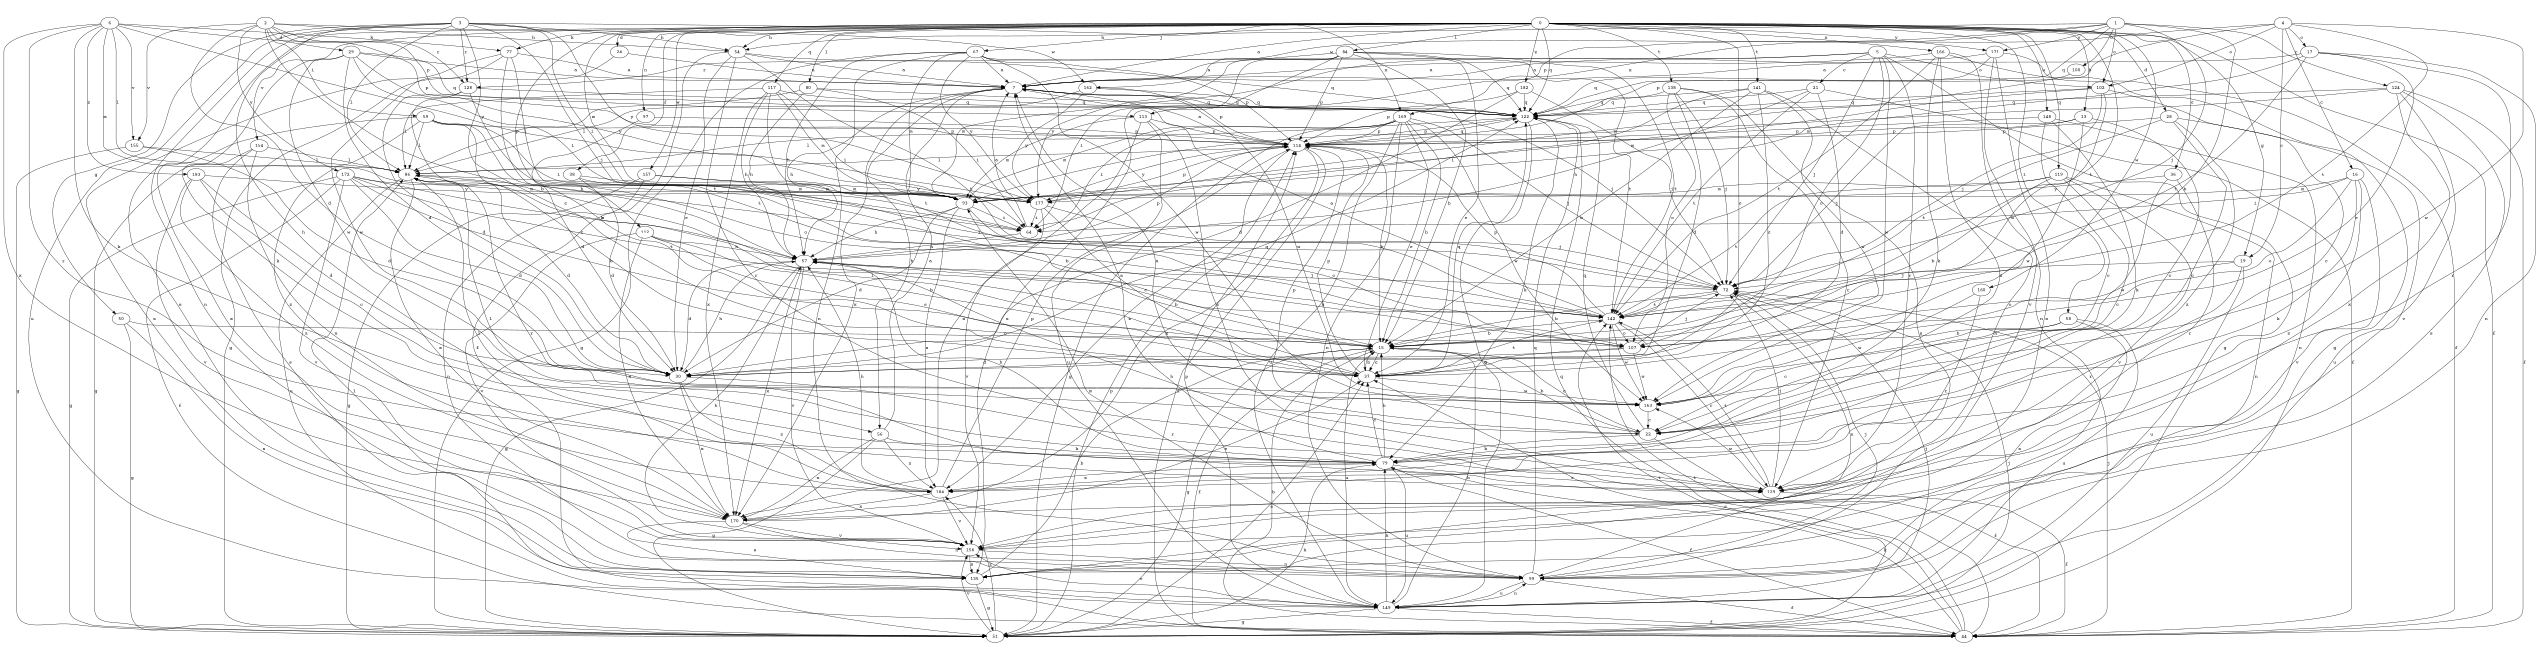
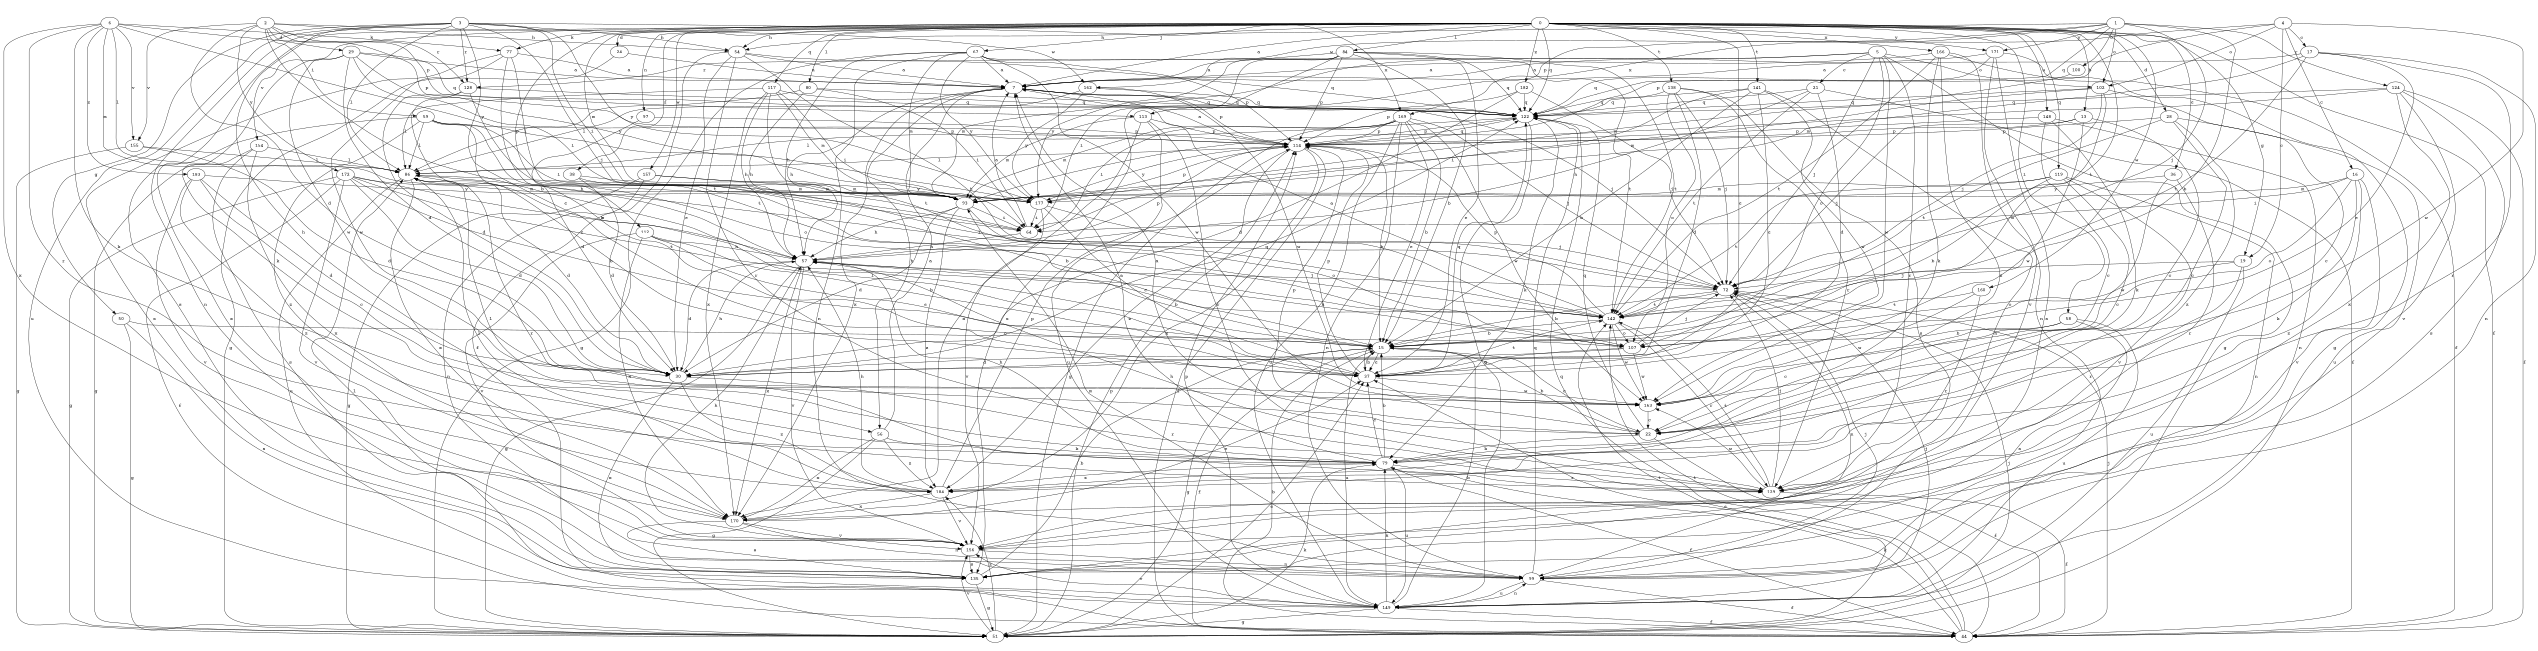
(2151, 243) -> (1808, 311)
(700, 450) -> (689, 567)
